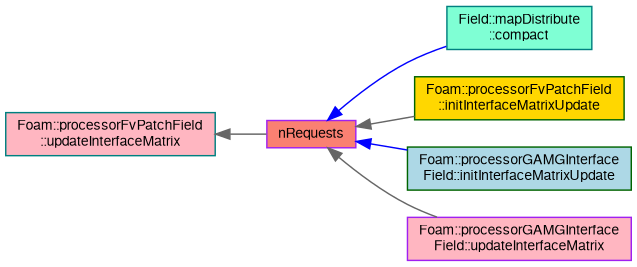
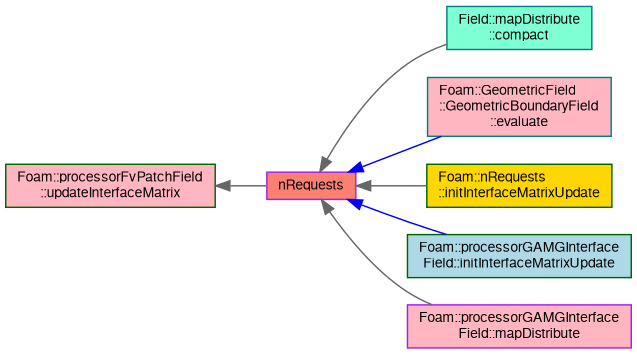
(389, 73) -> (377, 91)
(519, 98) -> (519, 186)
none -> (519, 107)
(110, 134) -> (110, 186)
(519, 239) -> (519, 326)
